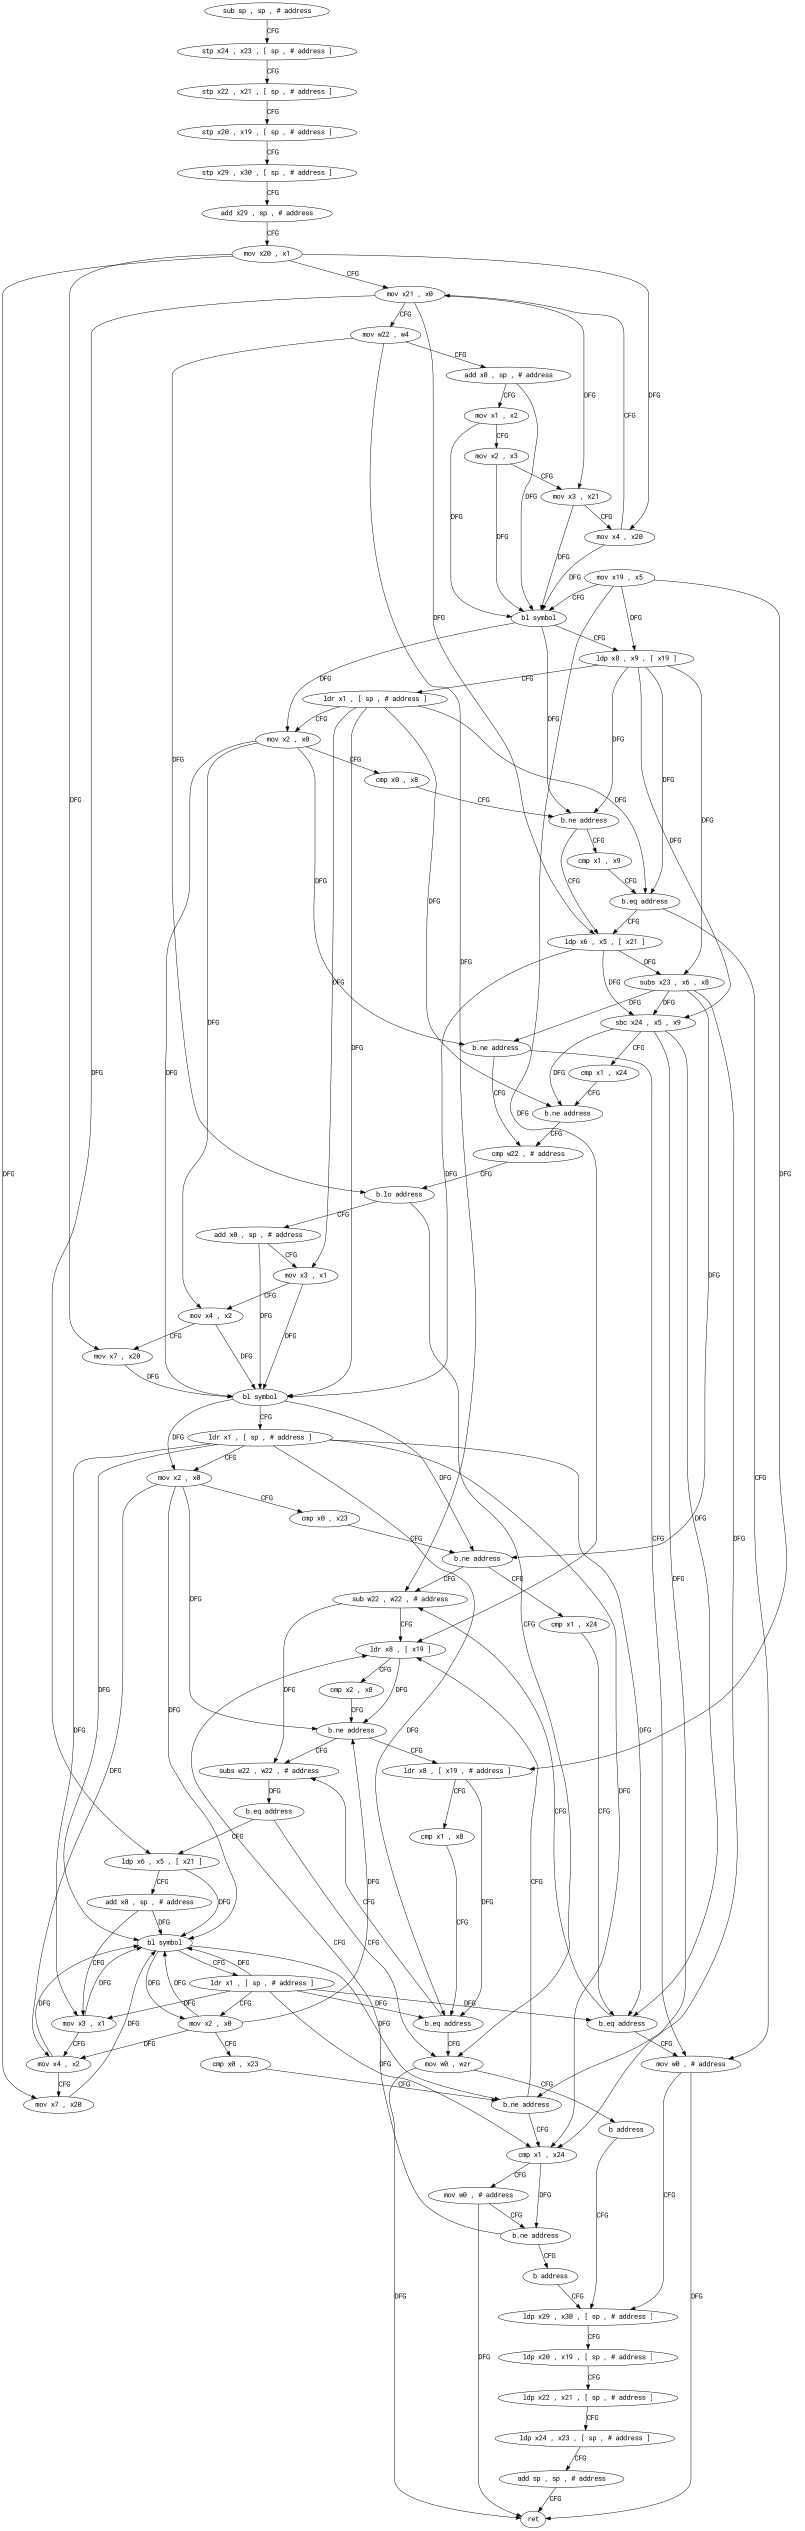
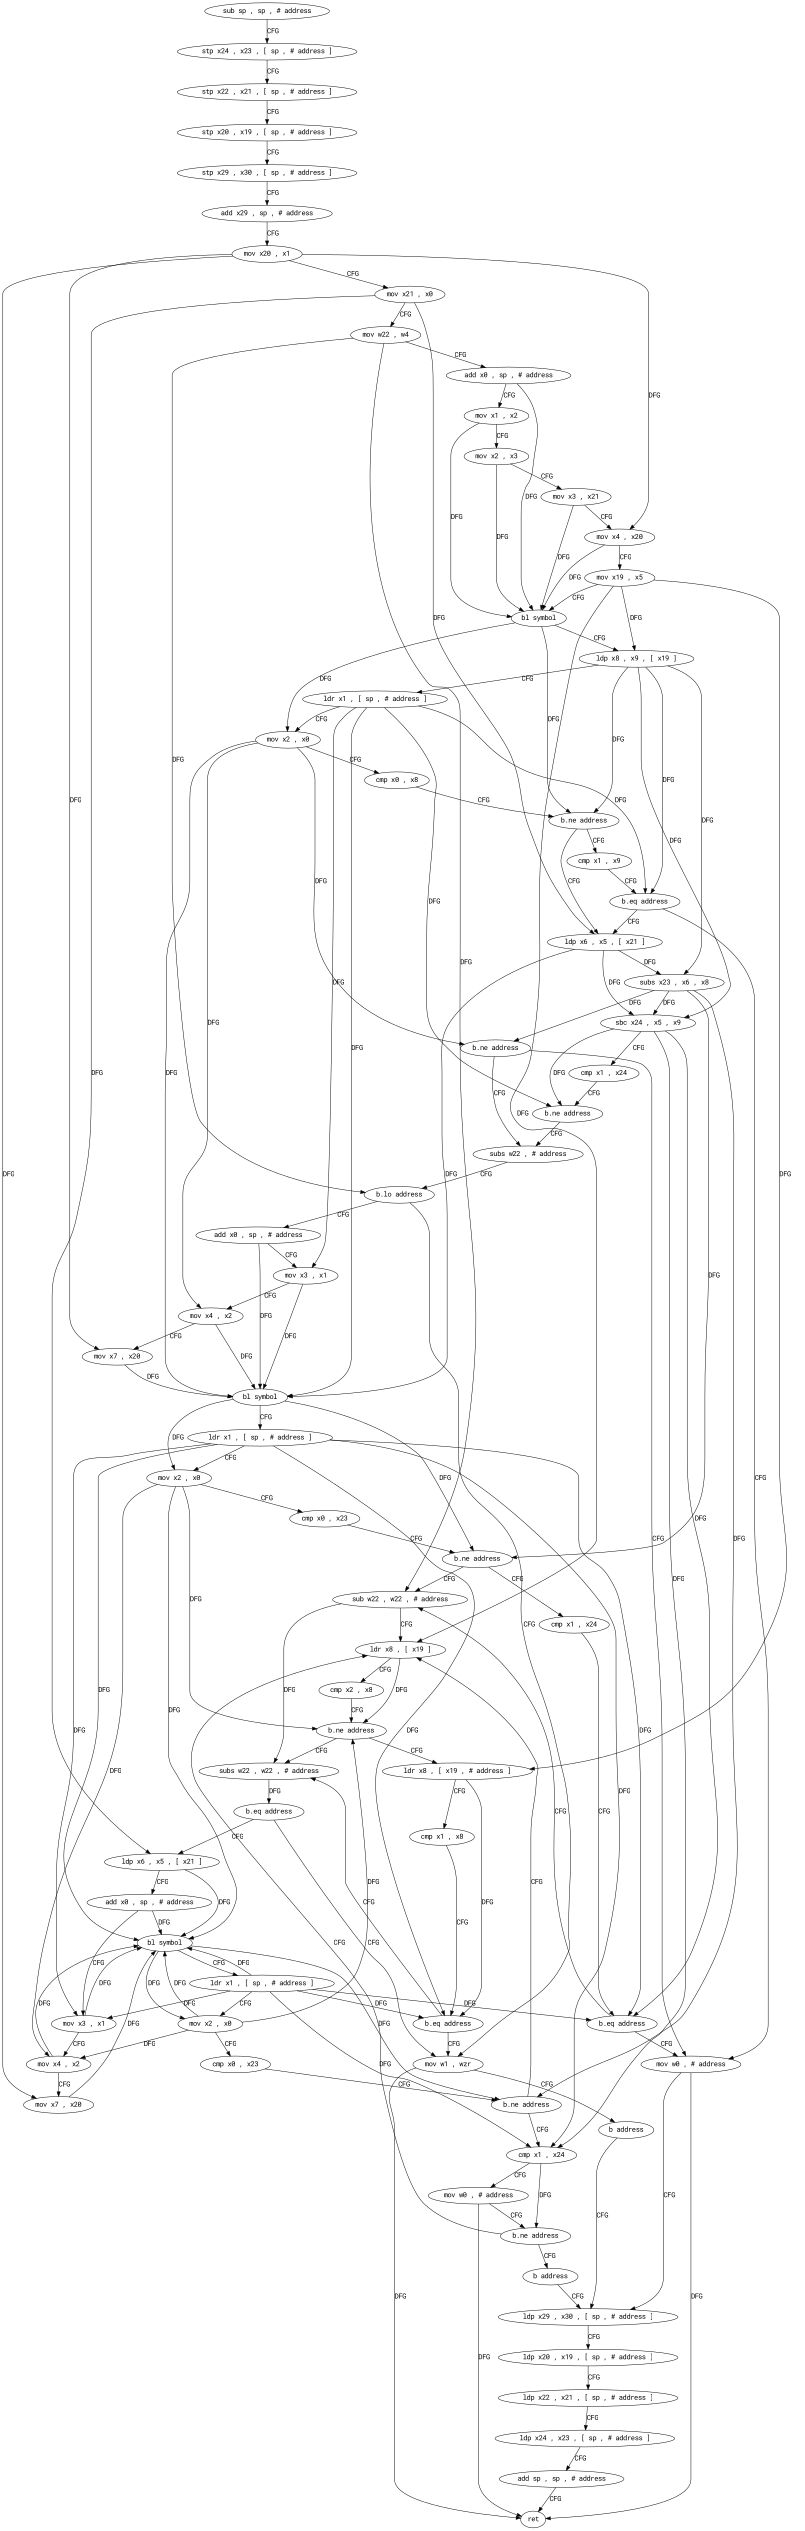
(584, 334) -> none
(624, 338) -> (620, 555)
(528, 1154) -> (528, 1154)
(448, 2064) -> (448, 2064)
